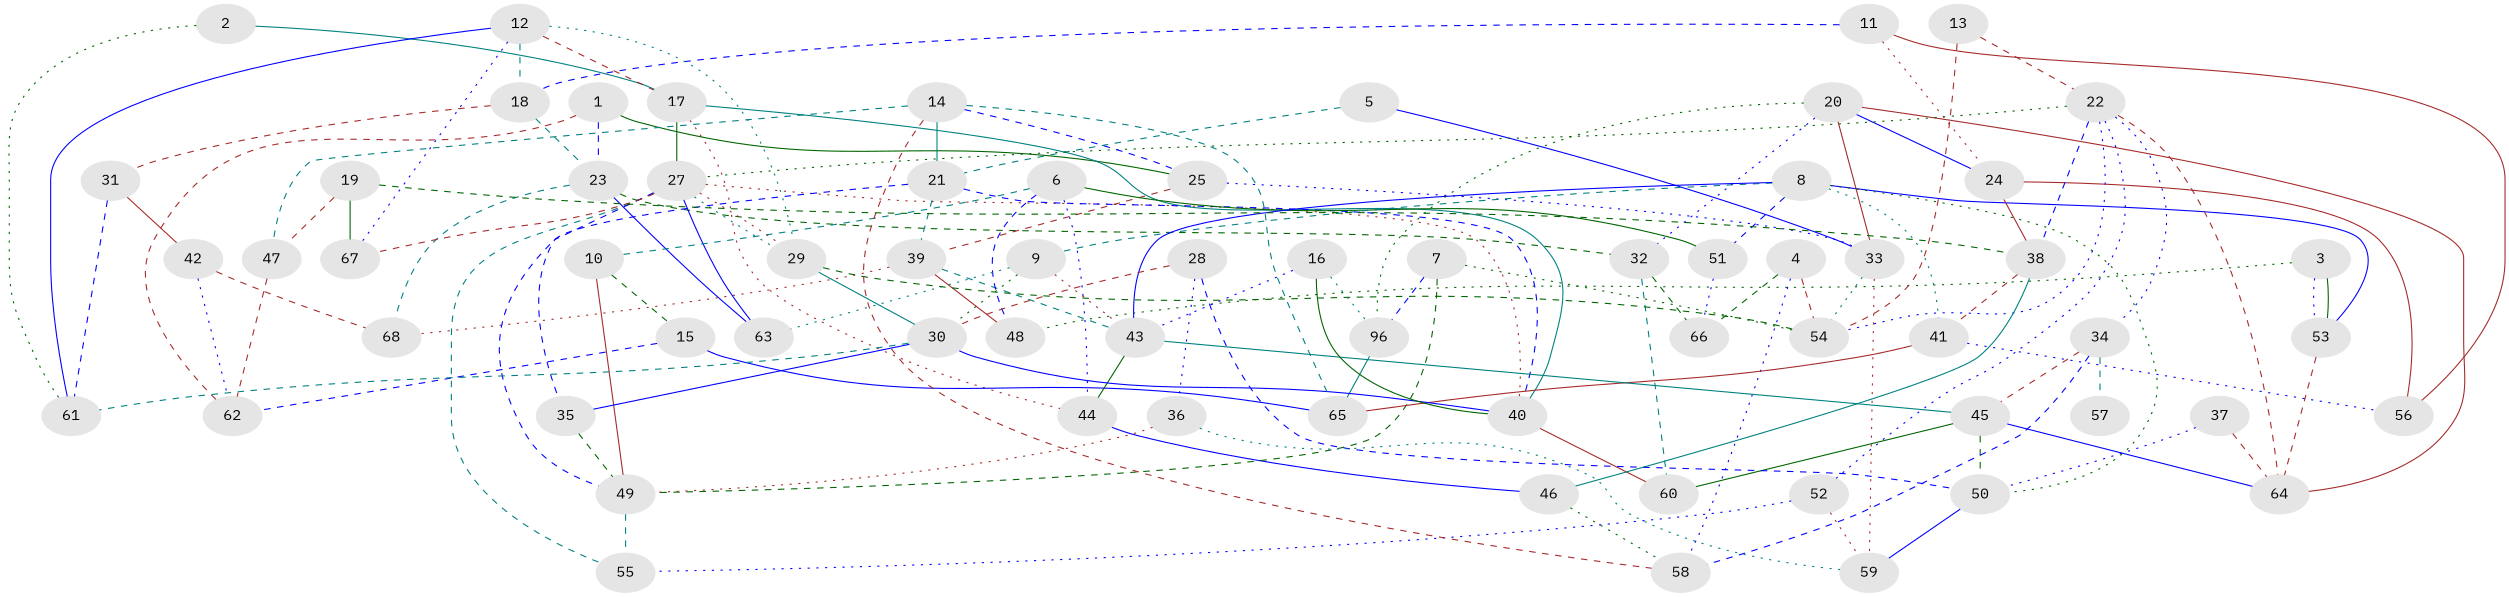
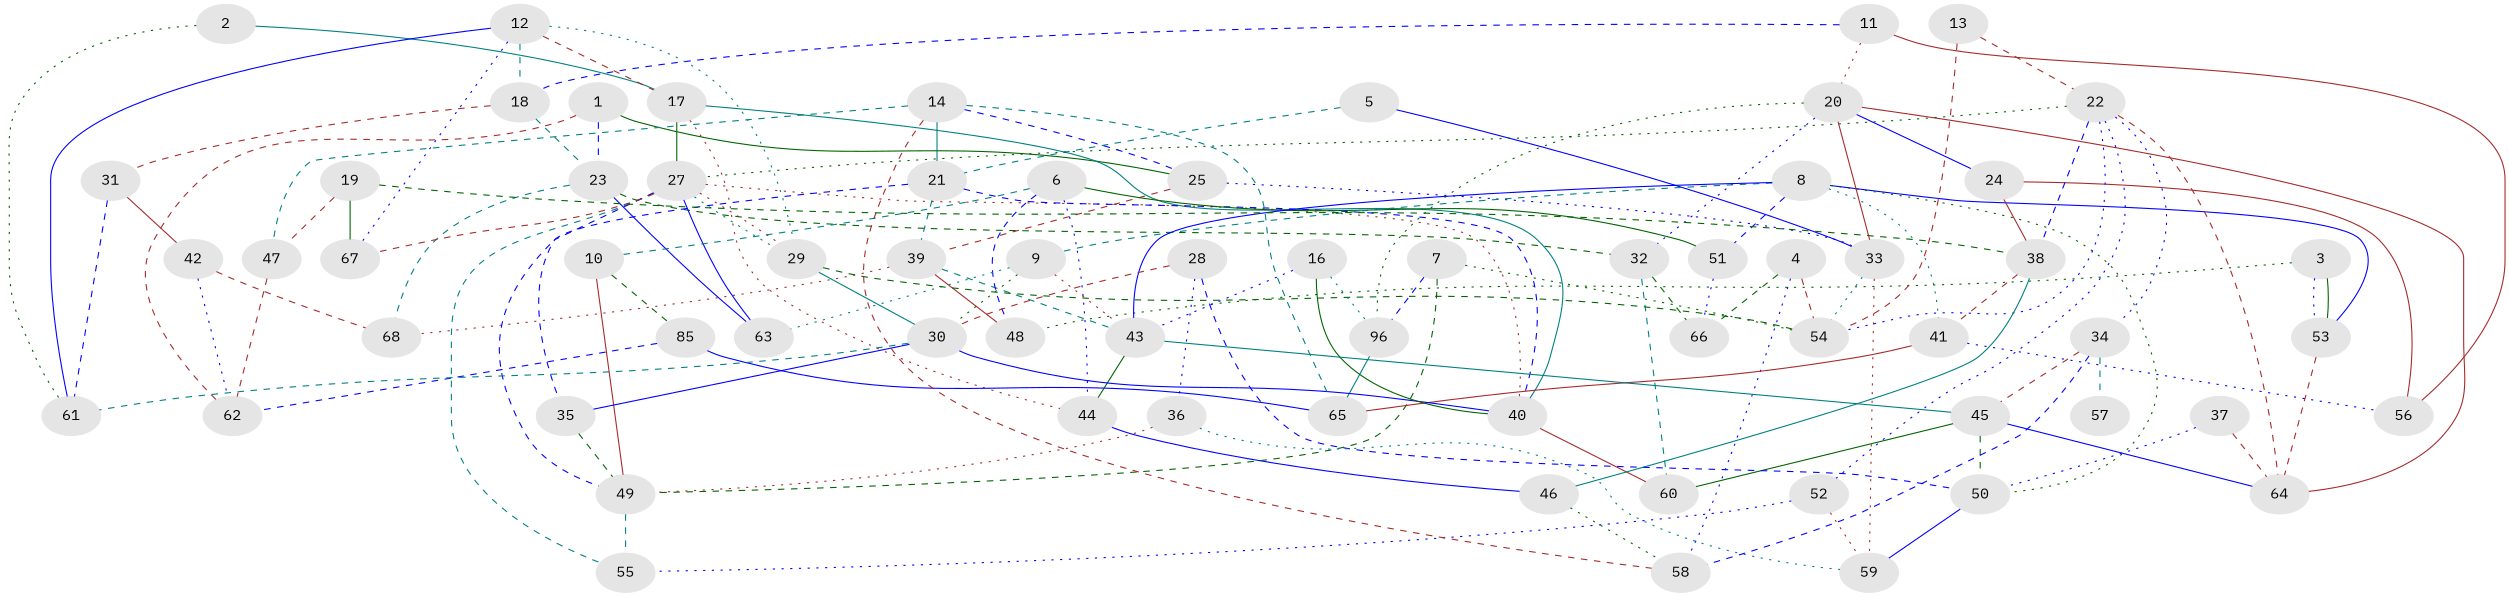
(1932, 102) -> (1851, 63)
(685, 338) -> (685, 338)
